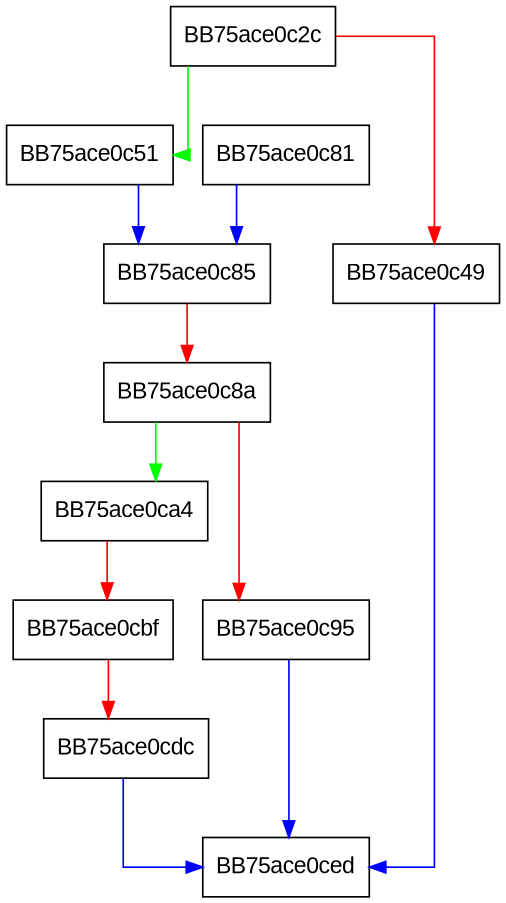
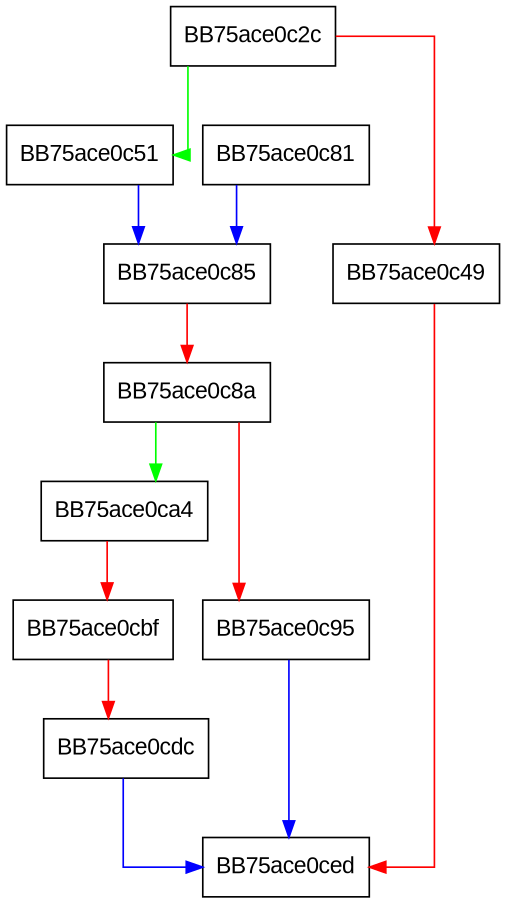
(434, 610) -> (434, 610)
